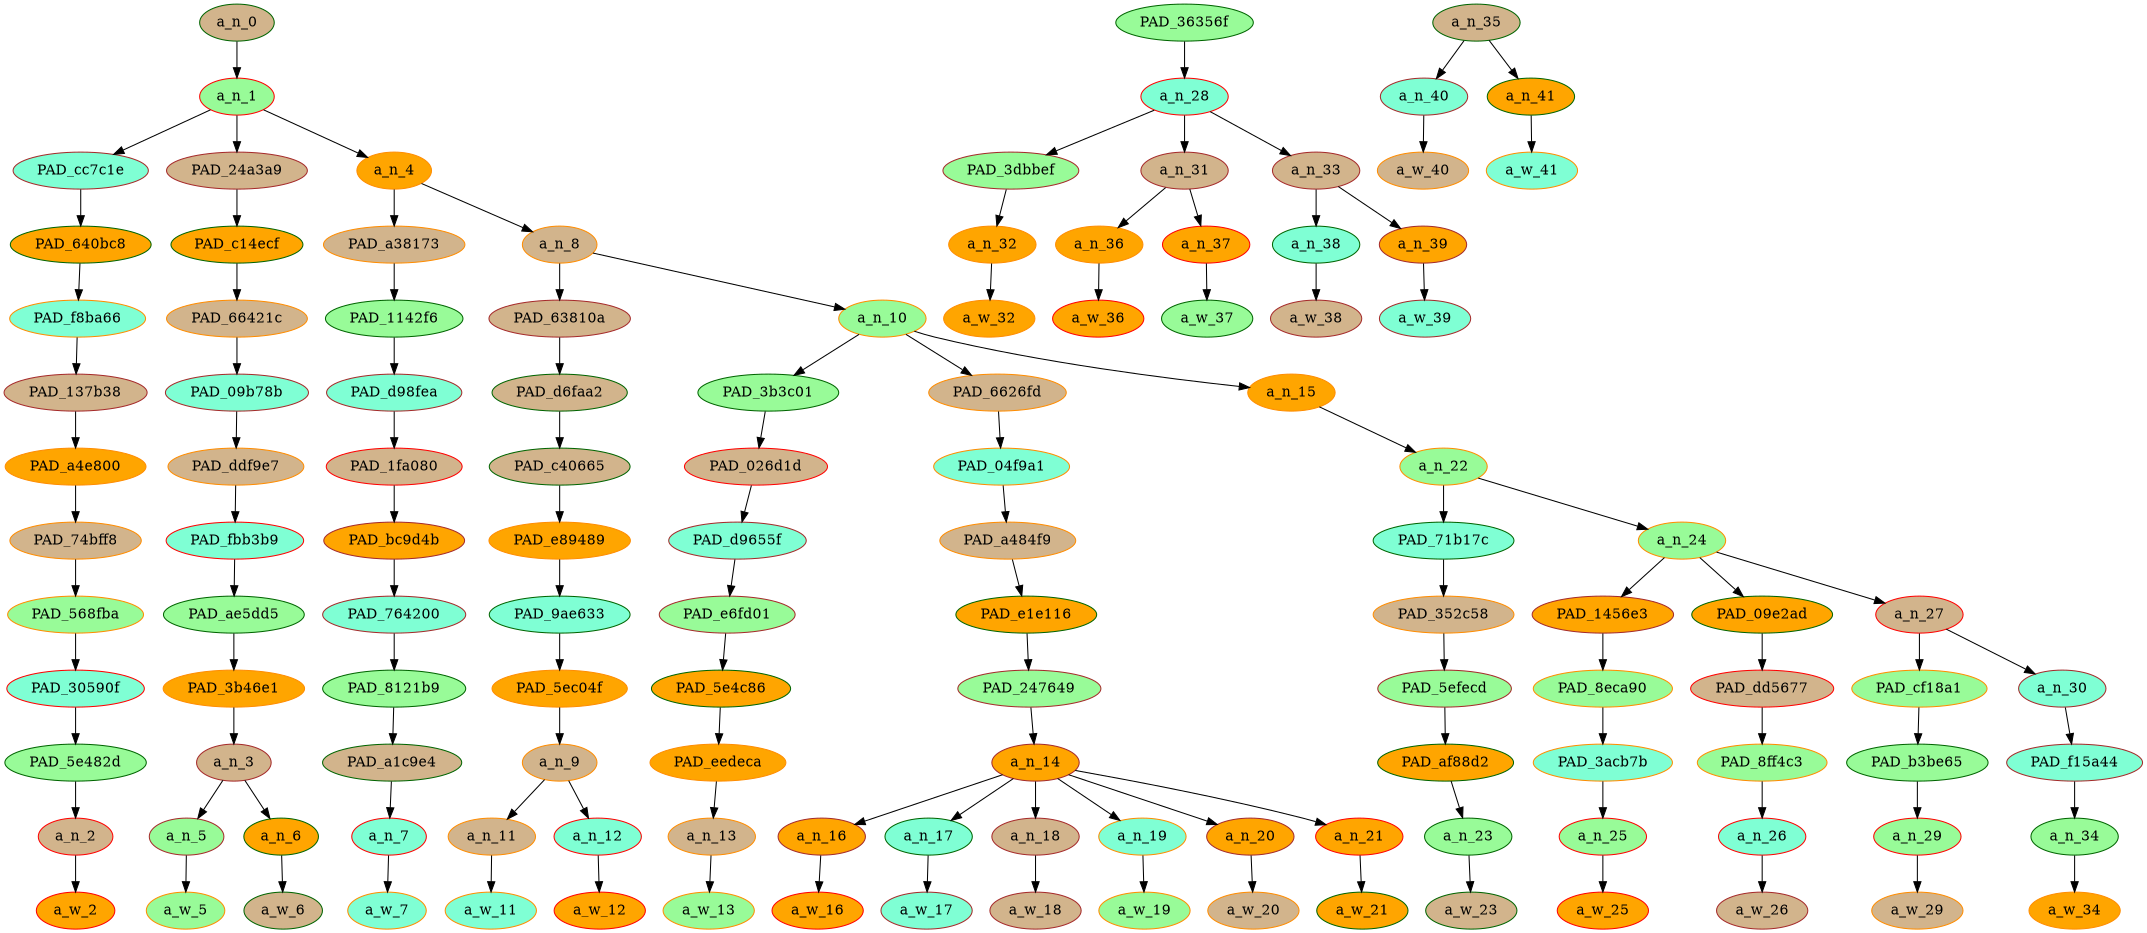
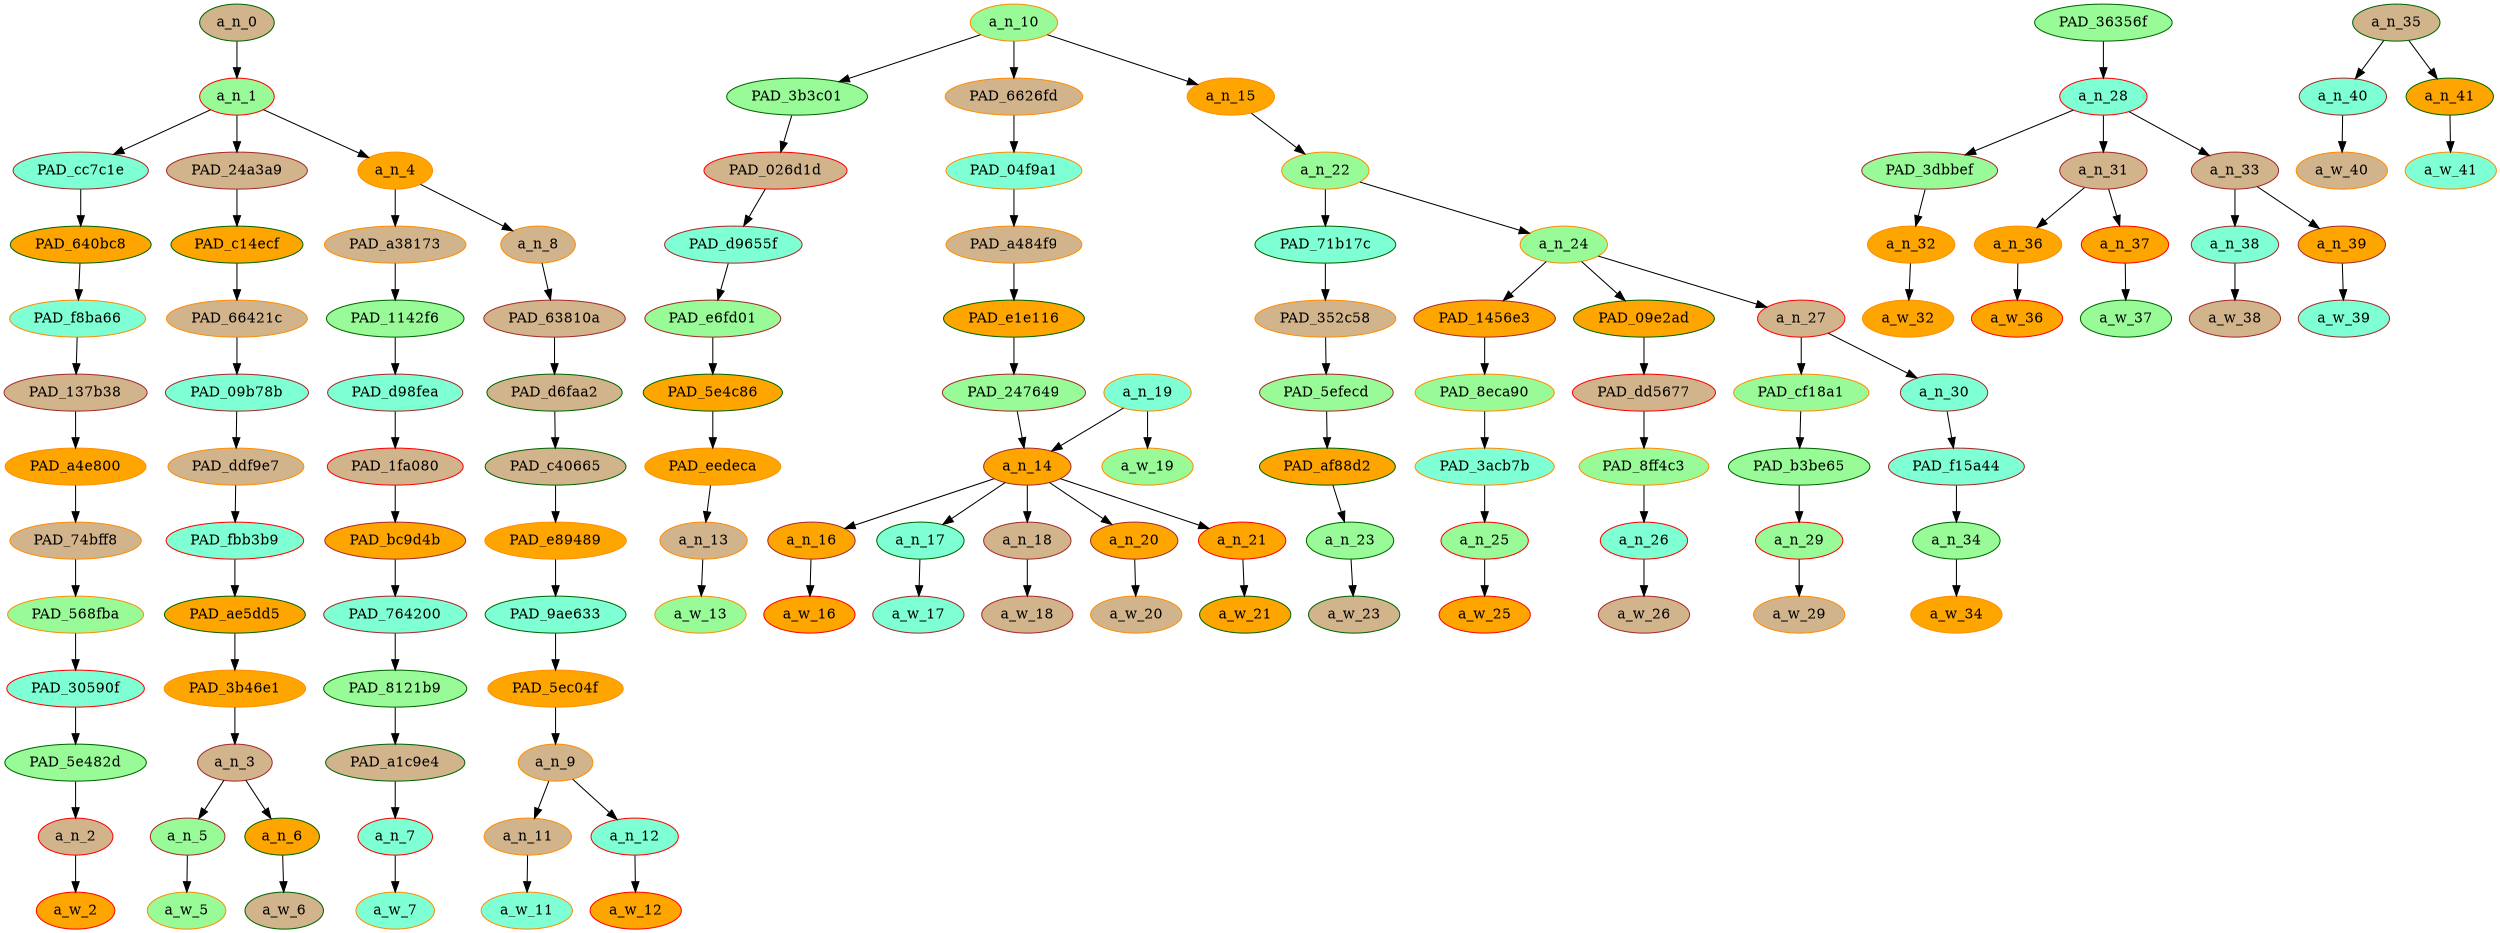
(1316, 245) -> (2235, 245)
(714, 280) -> none
(234, 615) -> (235, 615)
(1085, 797) -> (1092, 427)
